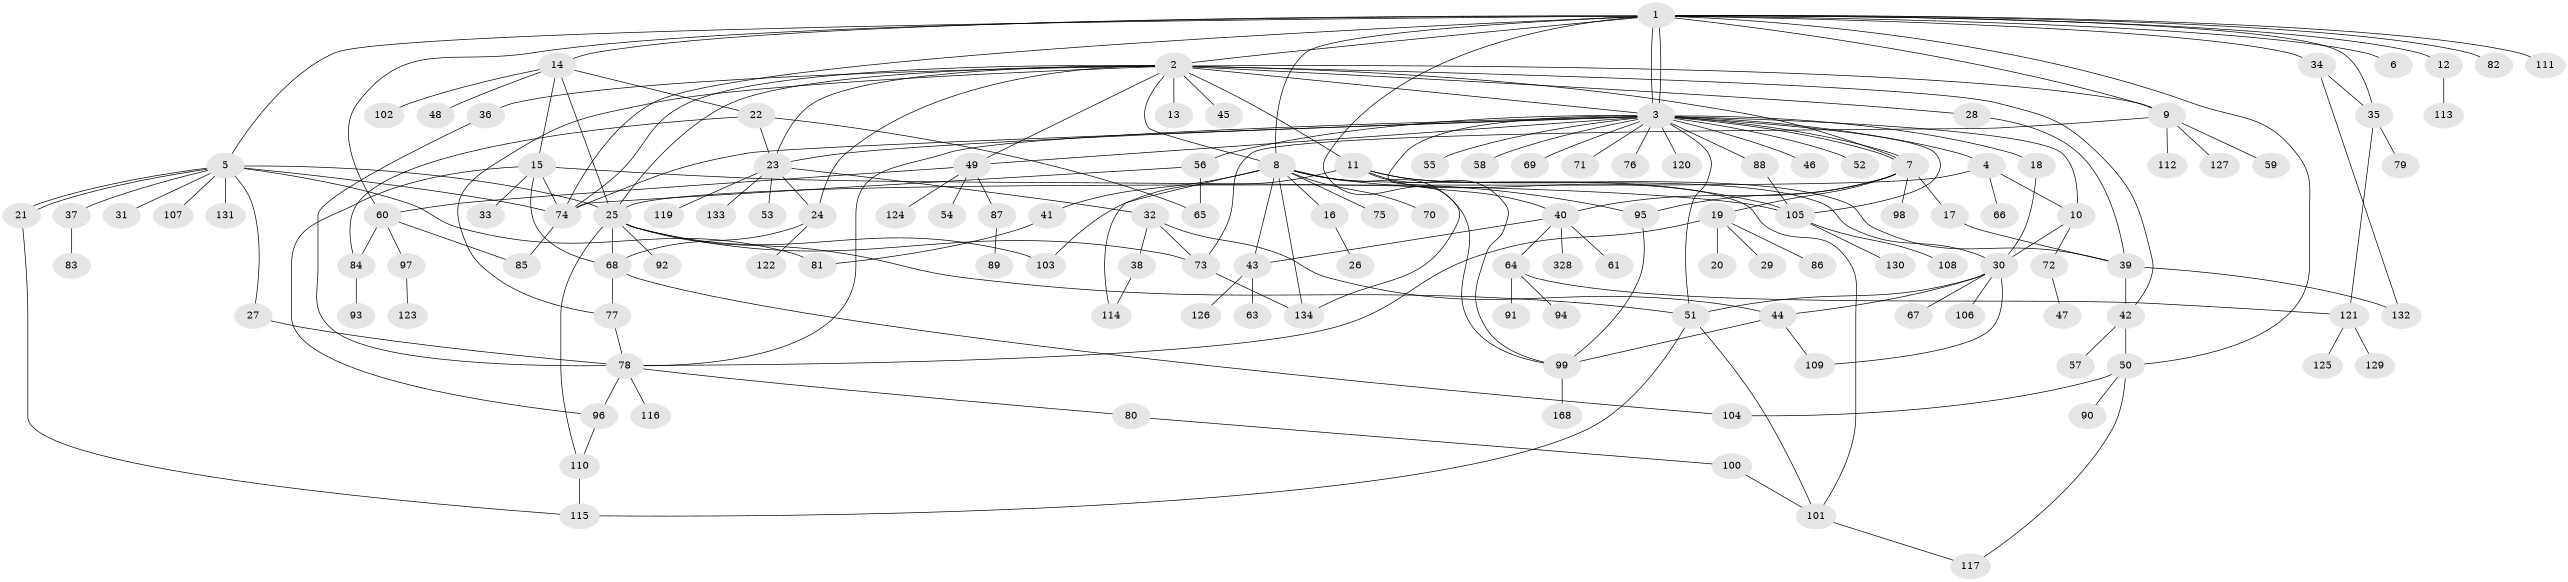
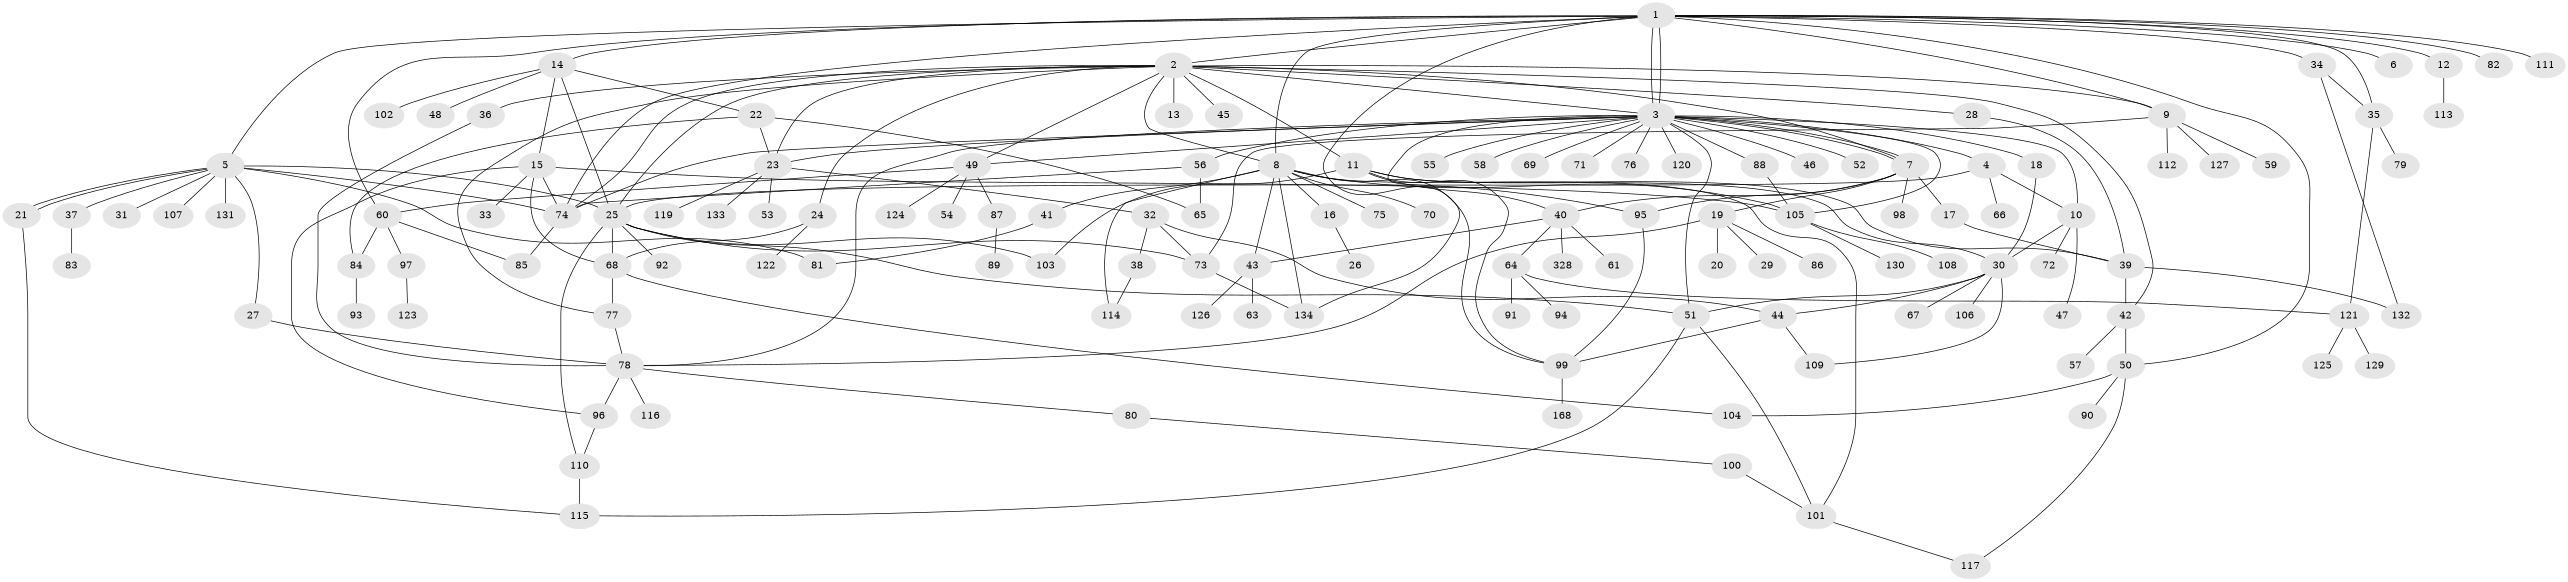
(791, 186) -> none
(2056, 291) -> (2076, 266)
